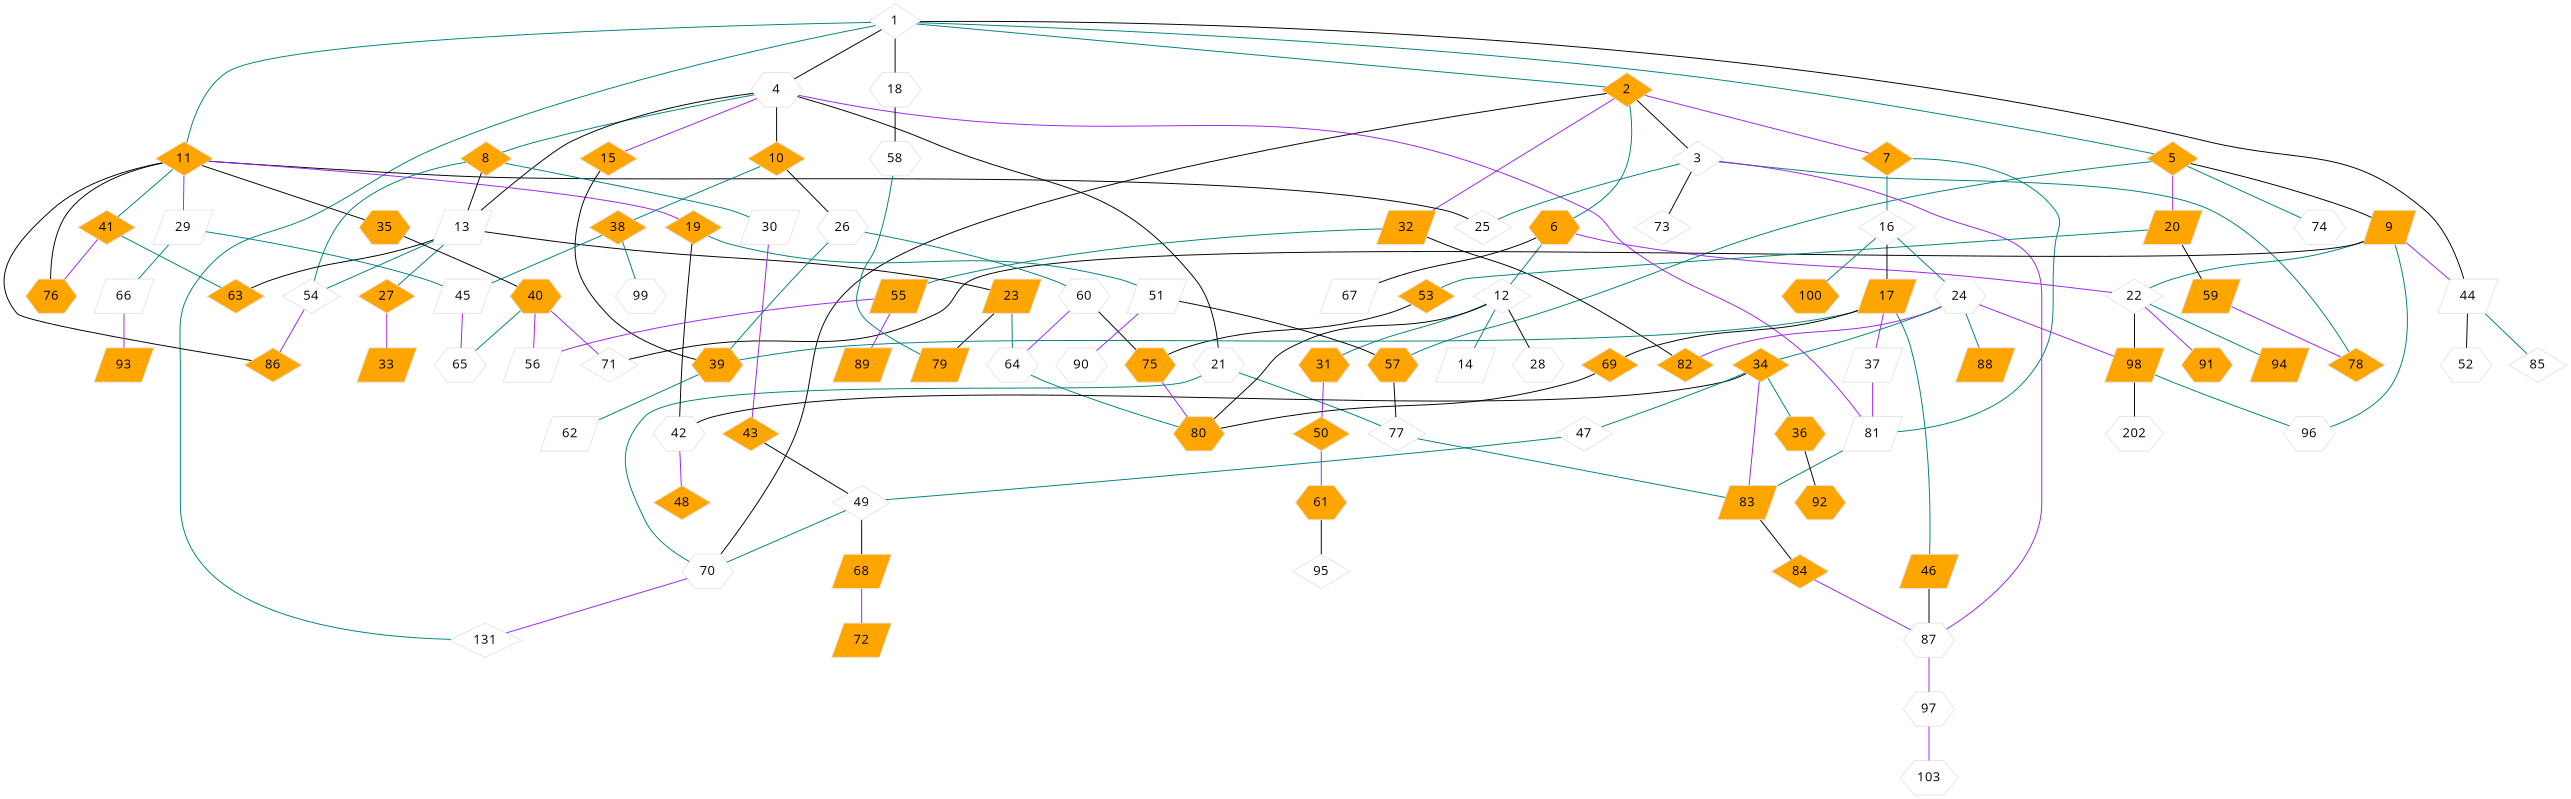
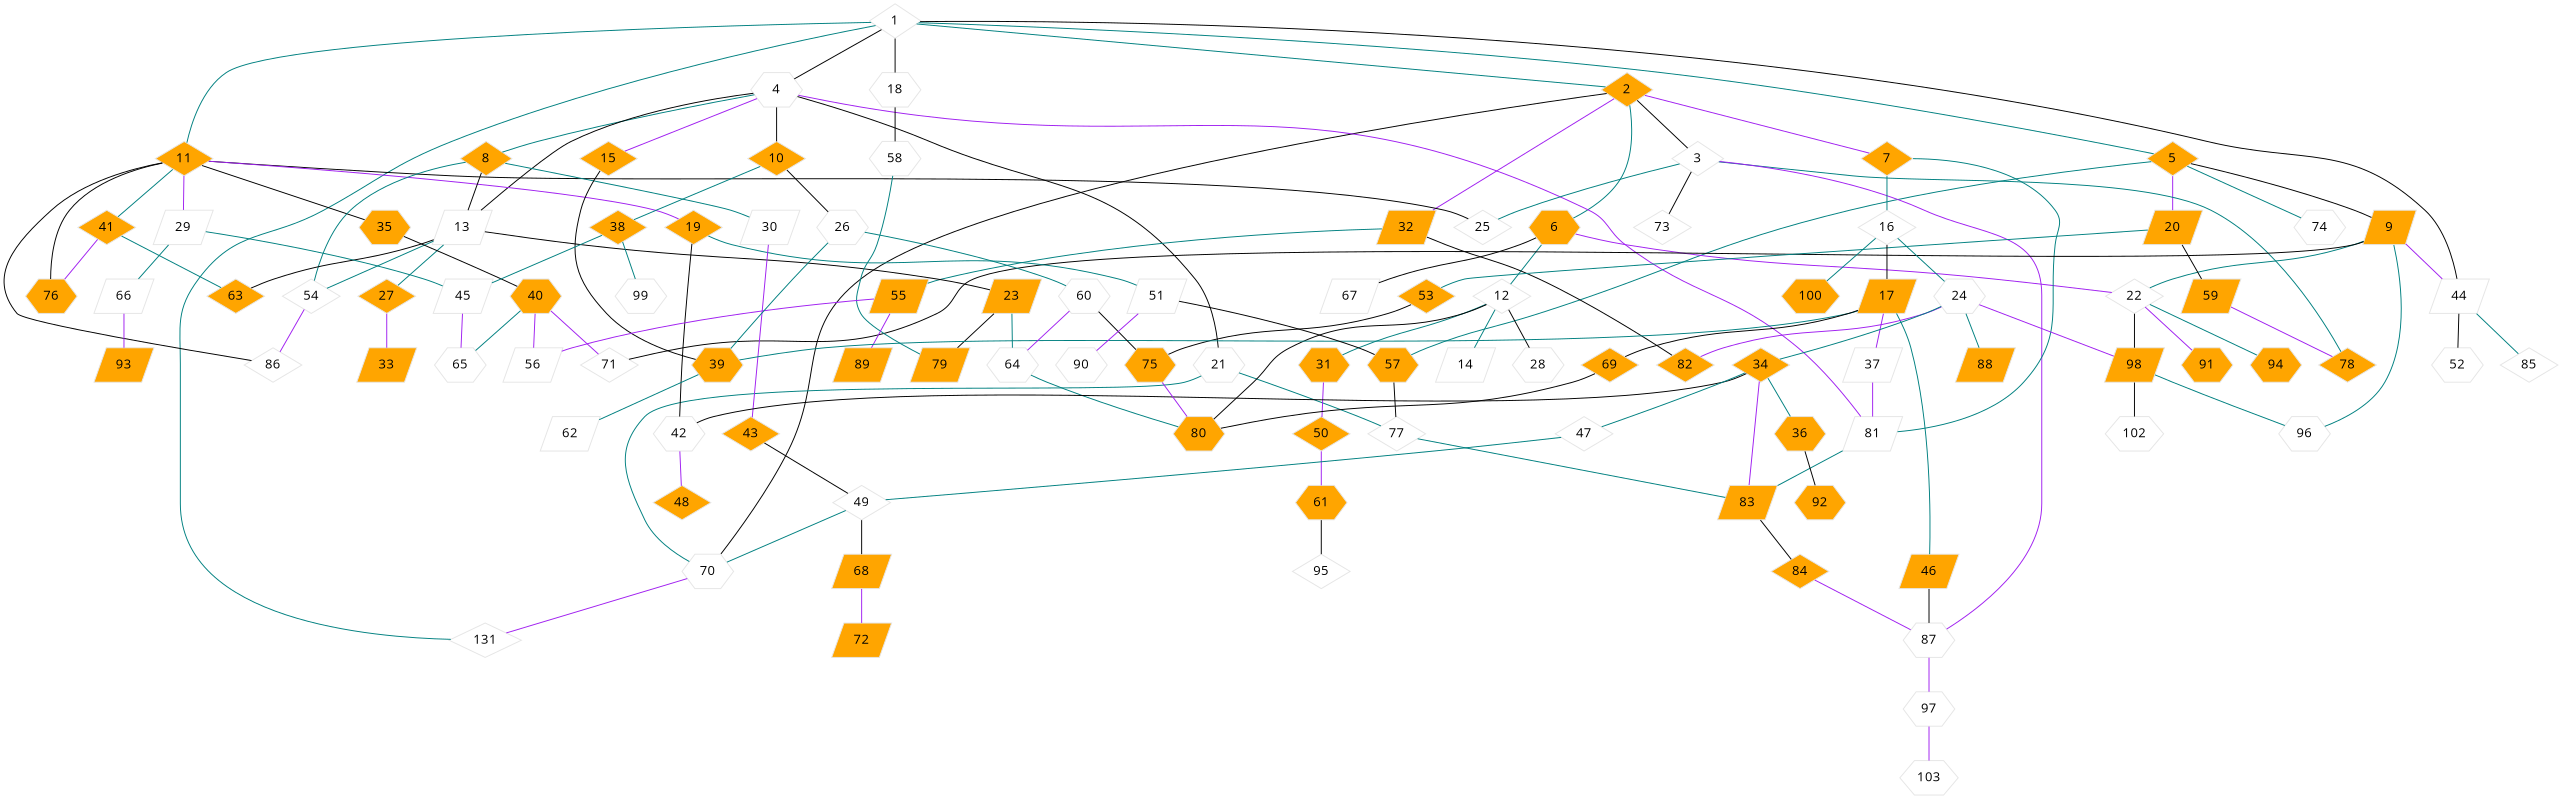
(273, 365) -> (273, 365)
(2280, 365) -> (2276, 365)
(2134, 434) -> (2134, 434)
